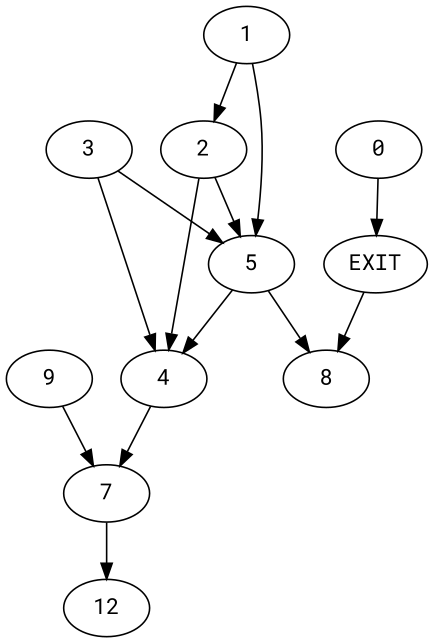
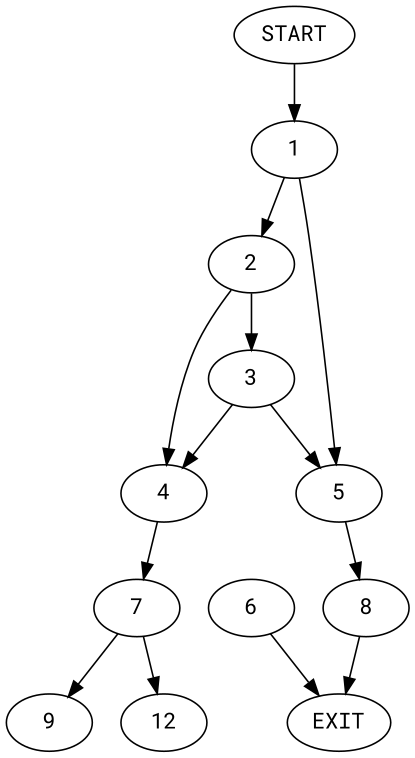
none -> (294, 35)
(379, 150) -> (251, 608)
(225, 200) -> (251, 314)
(354, 314) -> (355, 657)
(213, 315) -> none
(74, 429) -> (98, 659)
